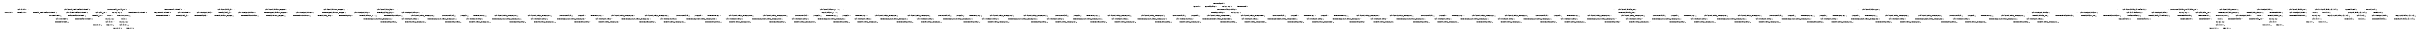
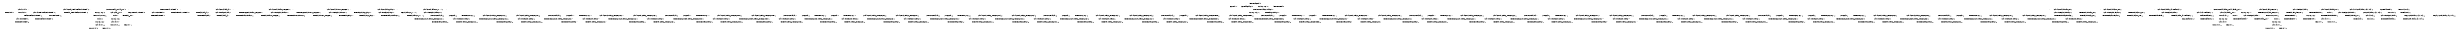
none -> (2136, 13)
none -> (2224, 16)
